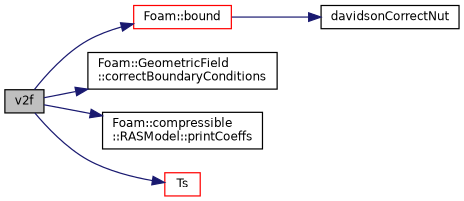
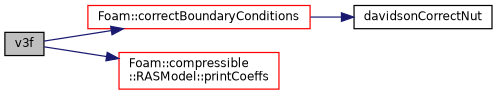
(183, 17) -> (199, 17)
(183, 71) -> none
(24, 101) -> (24, 44)
(183, 131) -> (199, 71)
(183, 184) -> none
